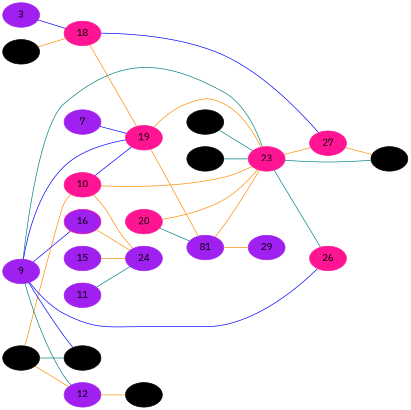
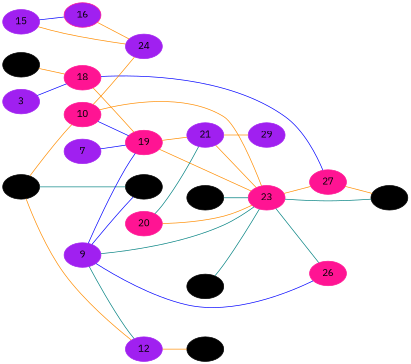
(57, 242) -> (52, 18)
(205, 248) -> (205, 135)
(83, 295) -> none
